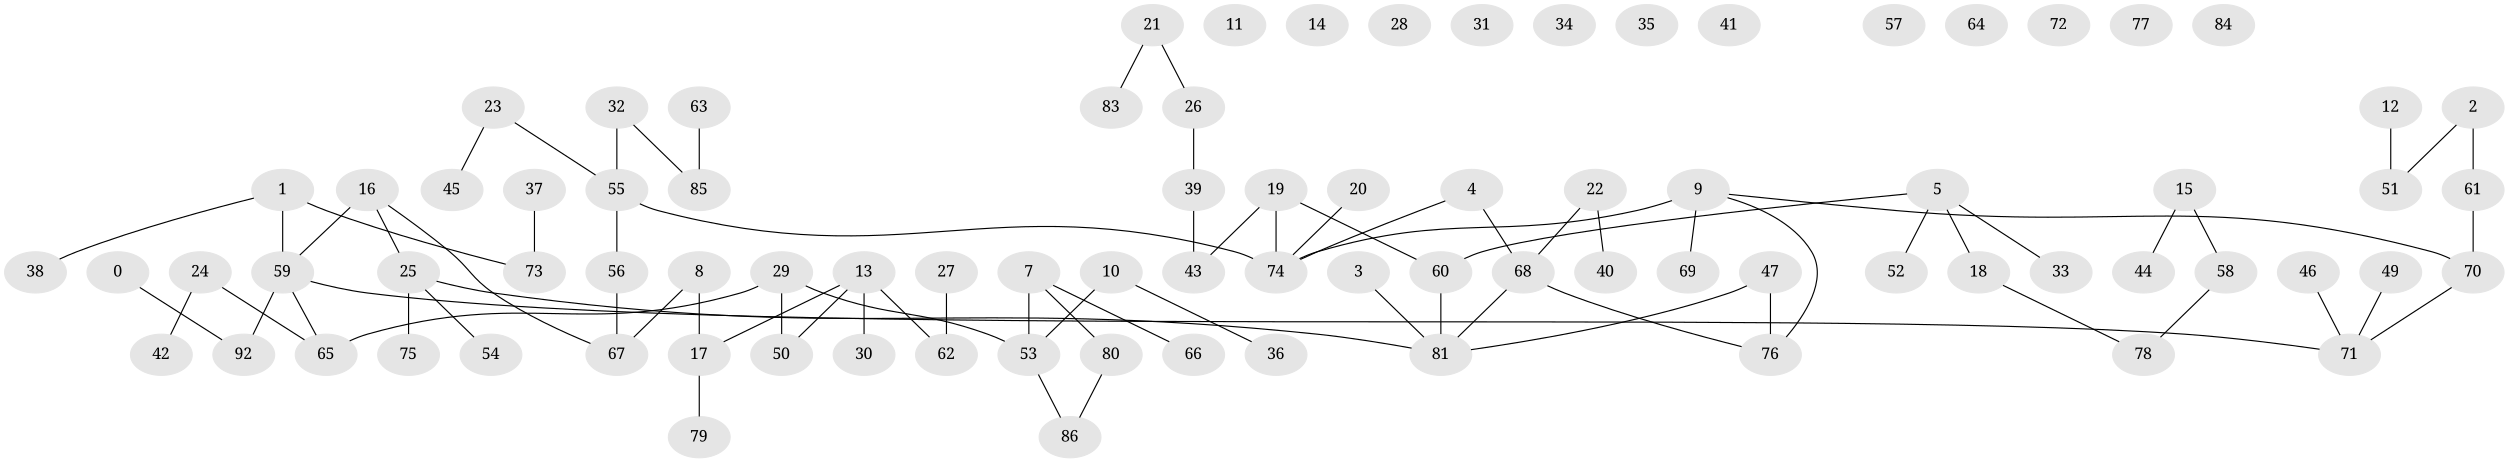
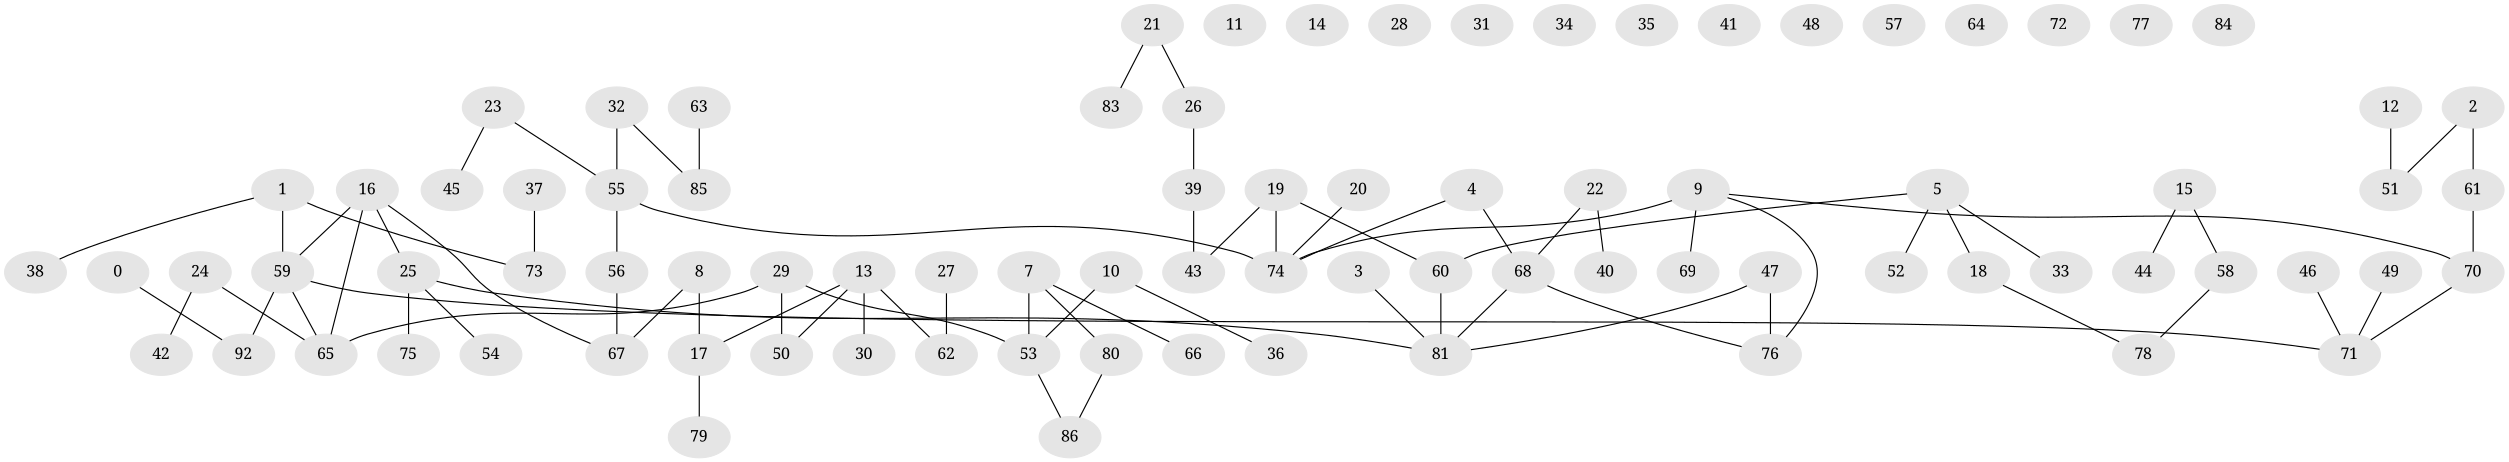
none -> (1812, 25)
none -> (347, 272)
